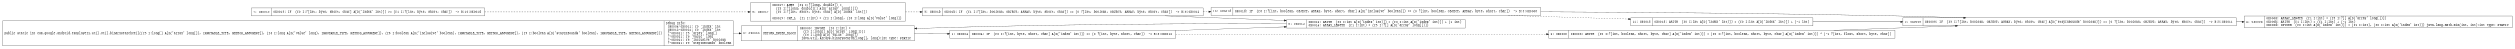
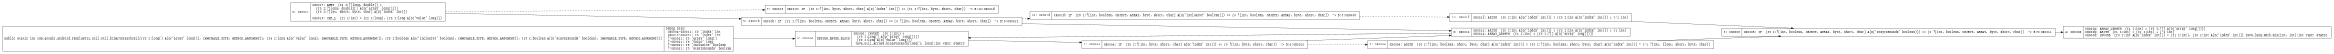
(616, 12) -> (604, 11)
(913, 12) -> (592, 16)
(1752, 14) -> none
